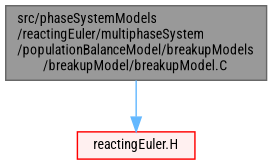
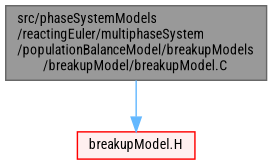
(136, 145) -> (136, 145)
